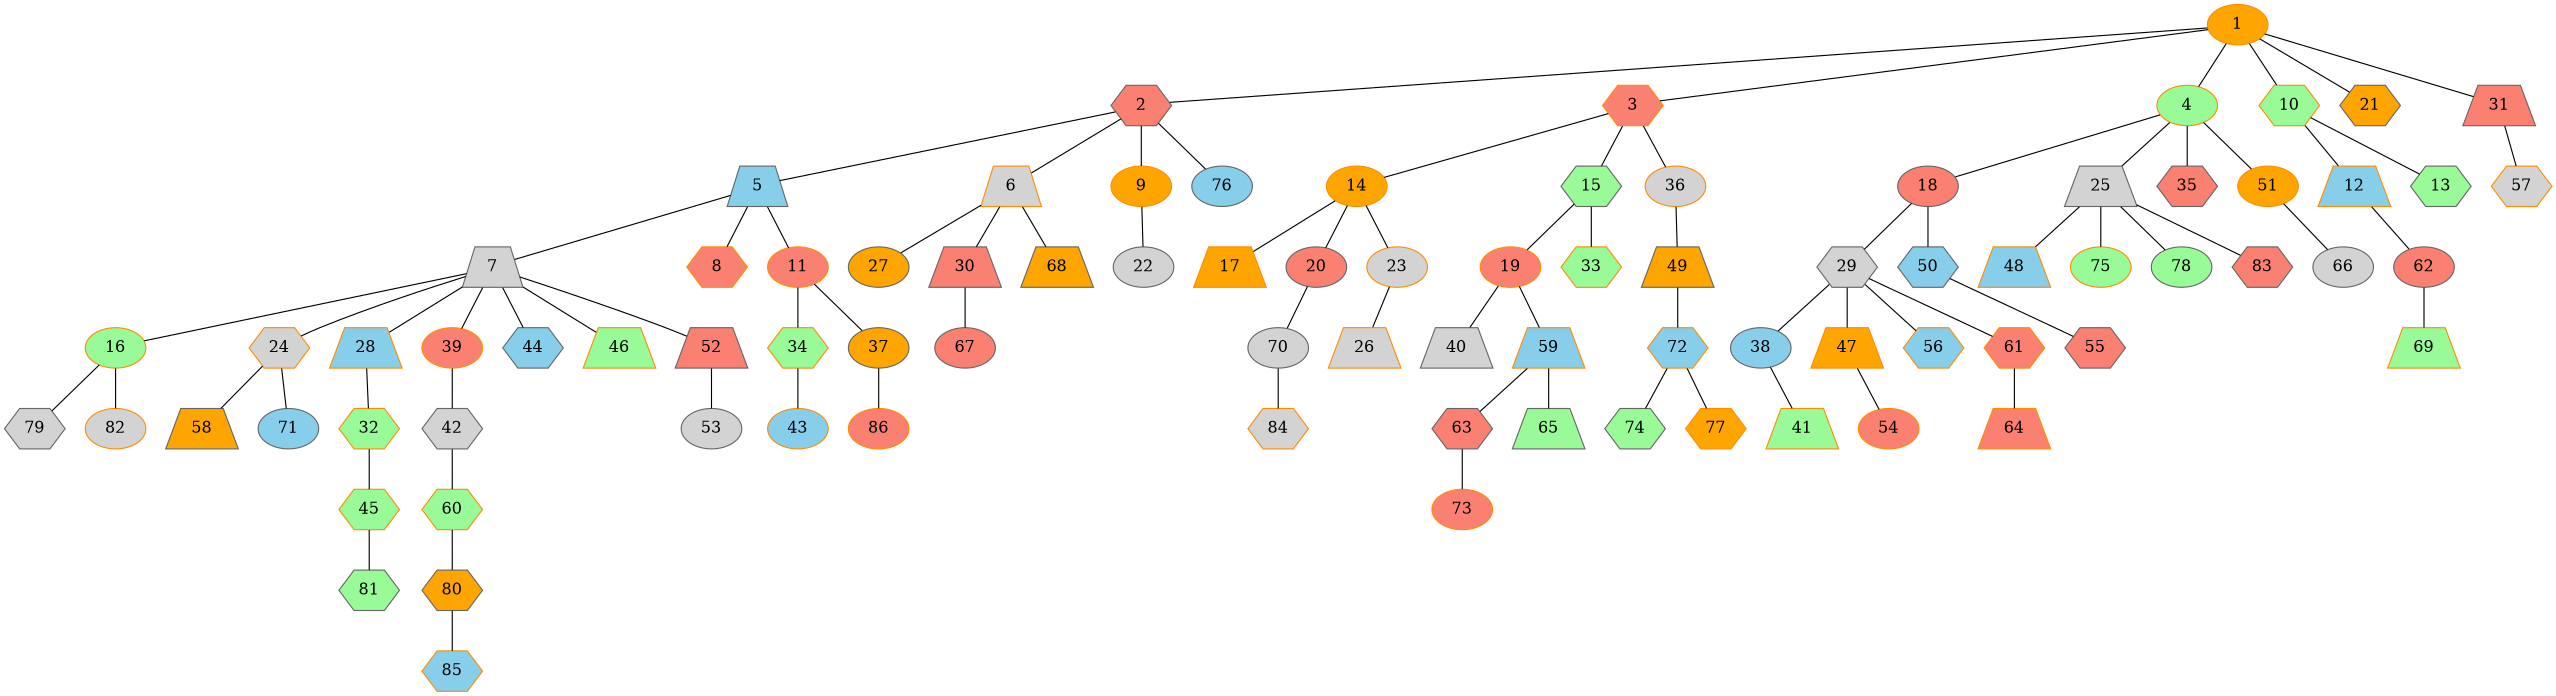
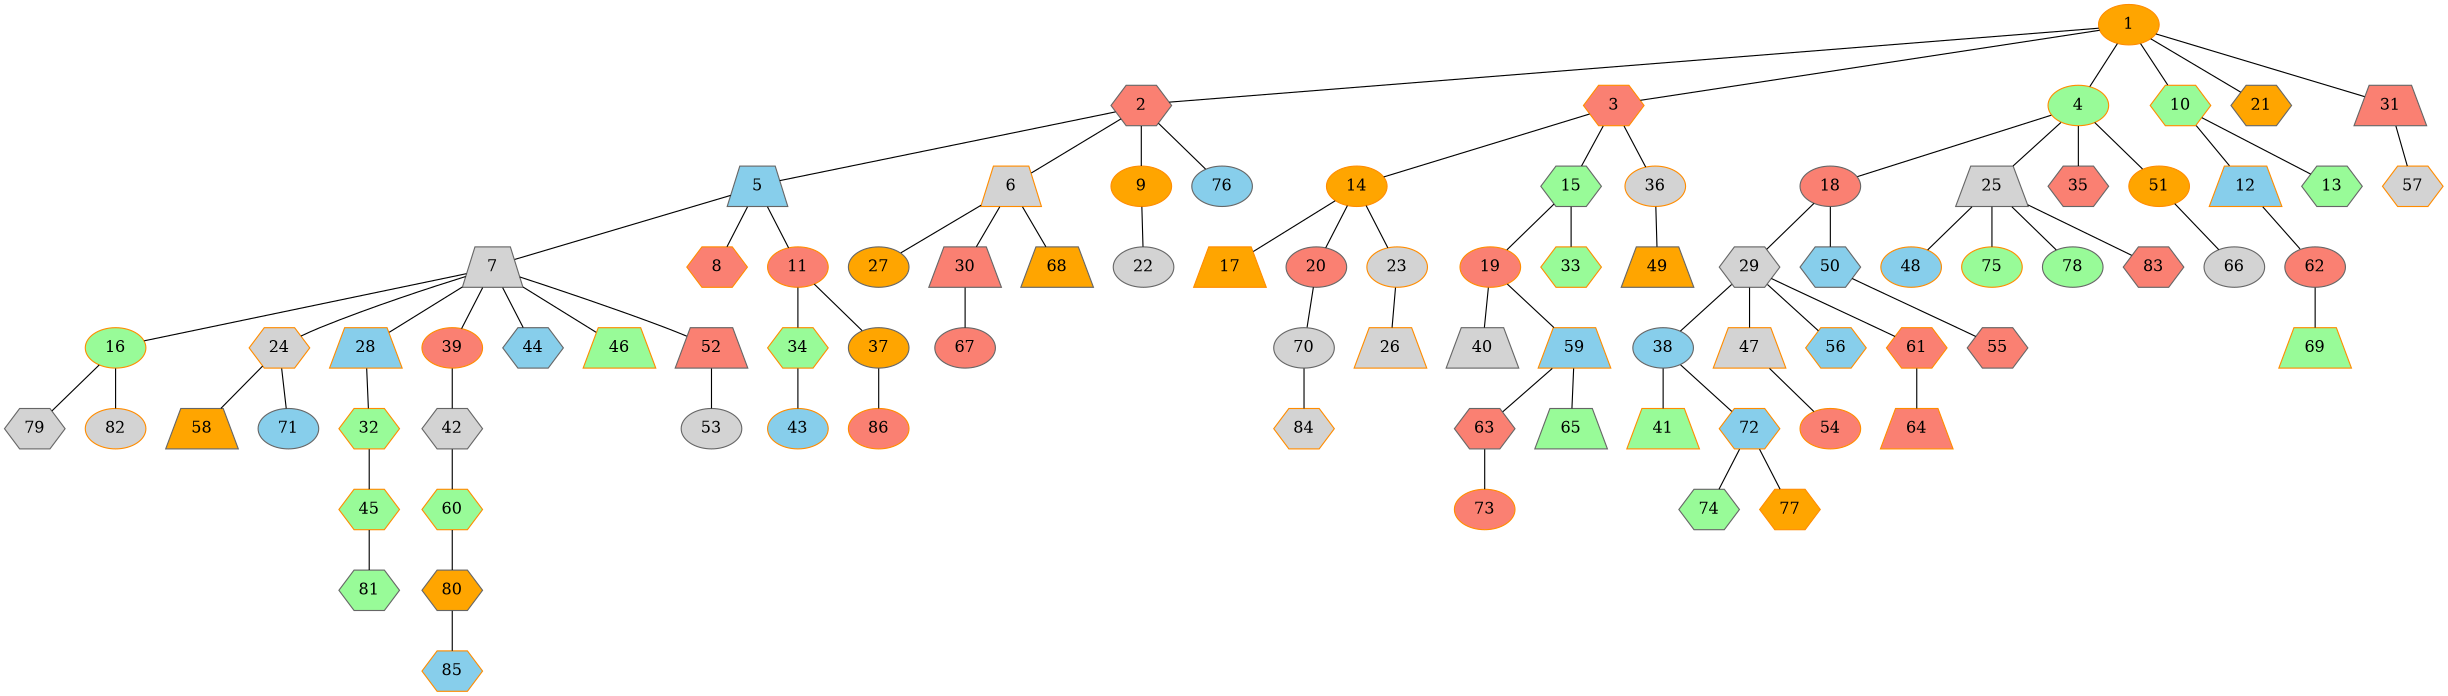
(2014, 267) -> (1911, 267)
(1678, 308) -> (1706, 388)
(1847, 348) -> (1750, 348)
